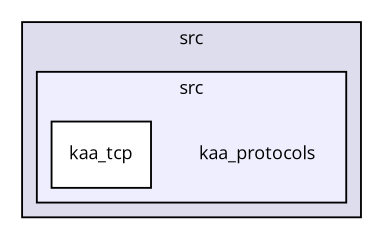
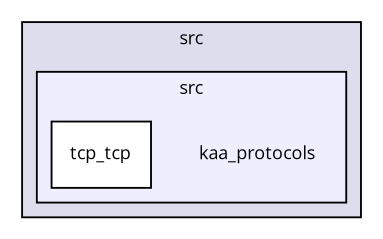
(101, 155) -> (101, 155)
